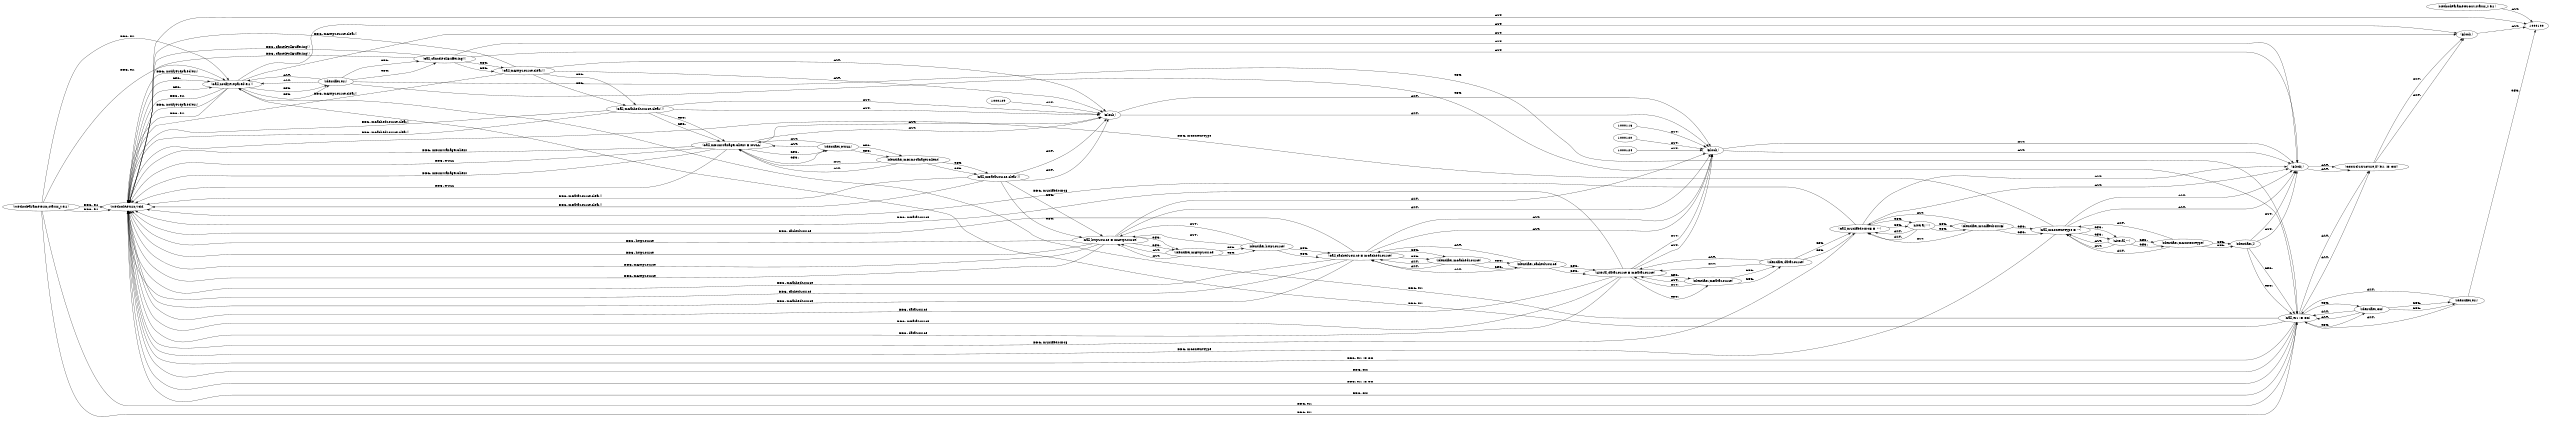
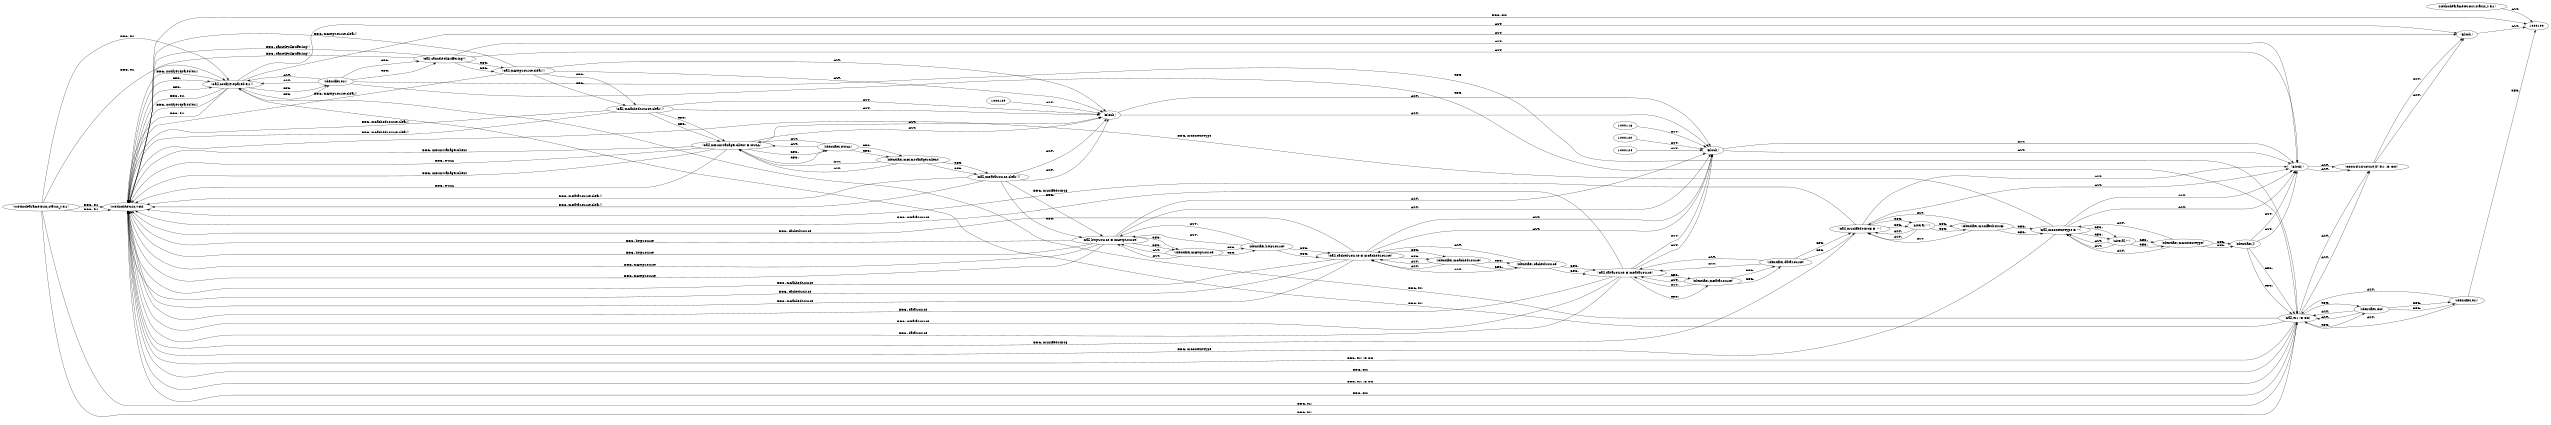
(1499, 15) -> (1499, 15)
(1625, 273) -> (1625, 273)
